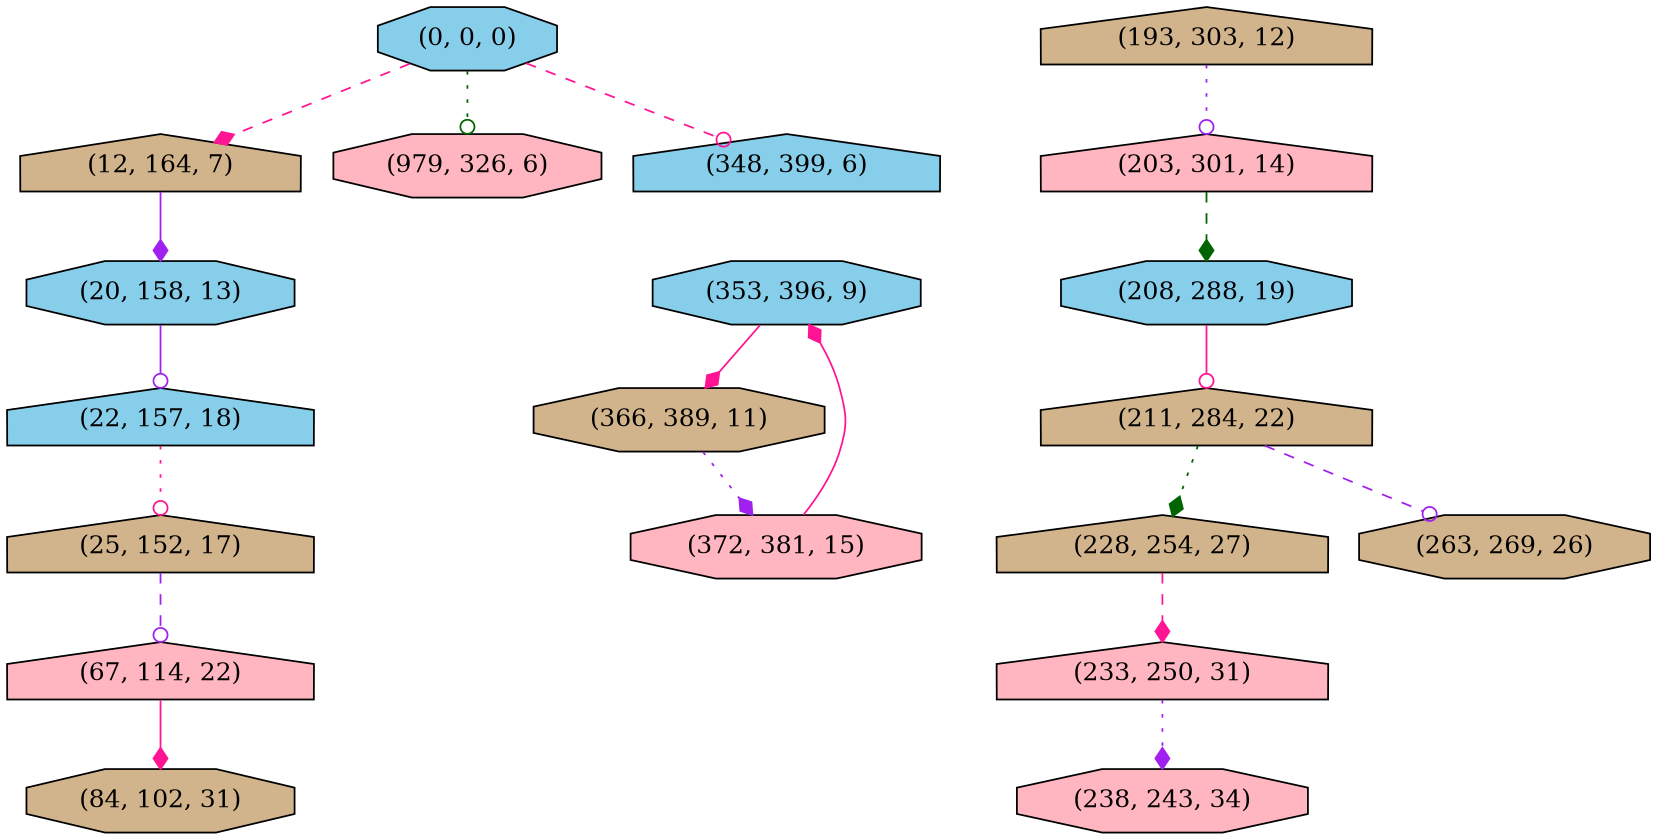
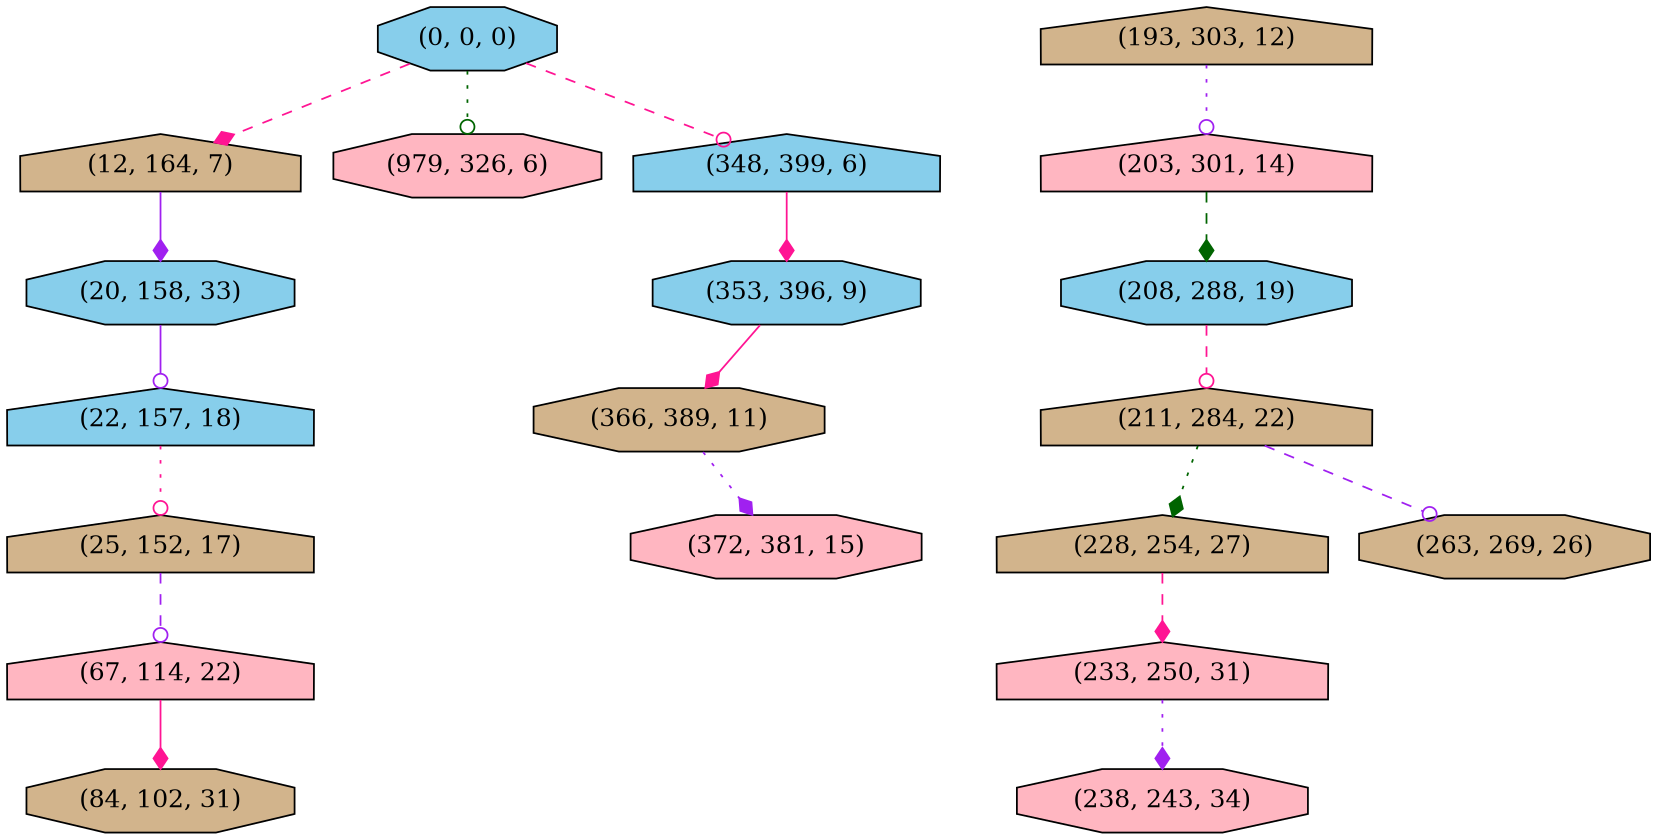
(161, 293) -> (161, 293)
(1206, 349) -> (1206, 349)
(844, 432) -> (787, 216)
